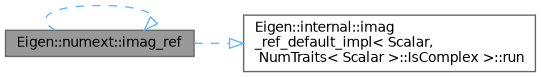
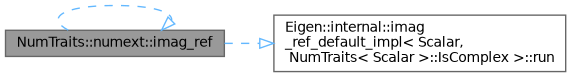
(100, 43) -> (115, 43)
